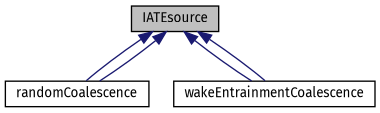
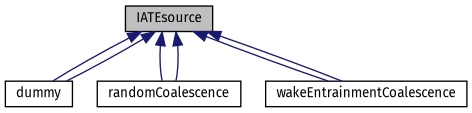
none -> (39, 94)
